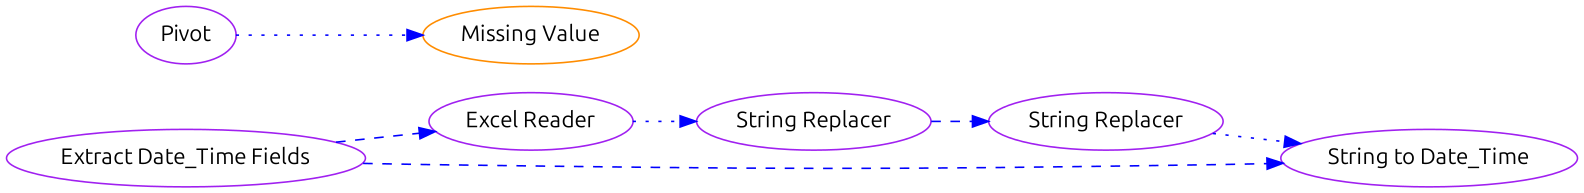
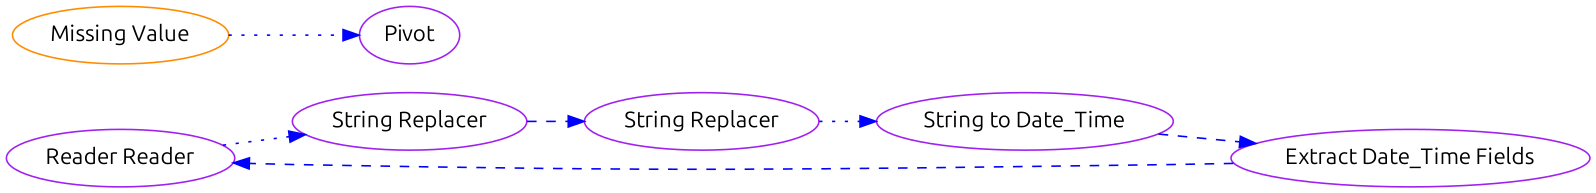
(321, 35) -> (286, 35)
(531, 121) -> (121, 158)
(815, 168) -> (1199, 138)
